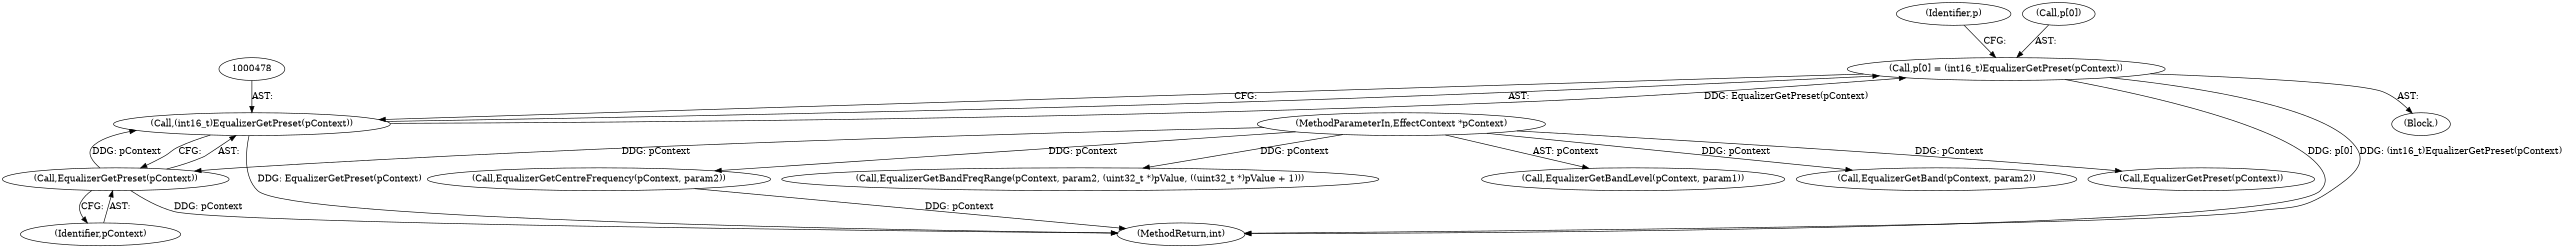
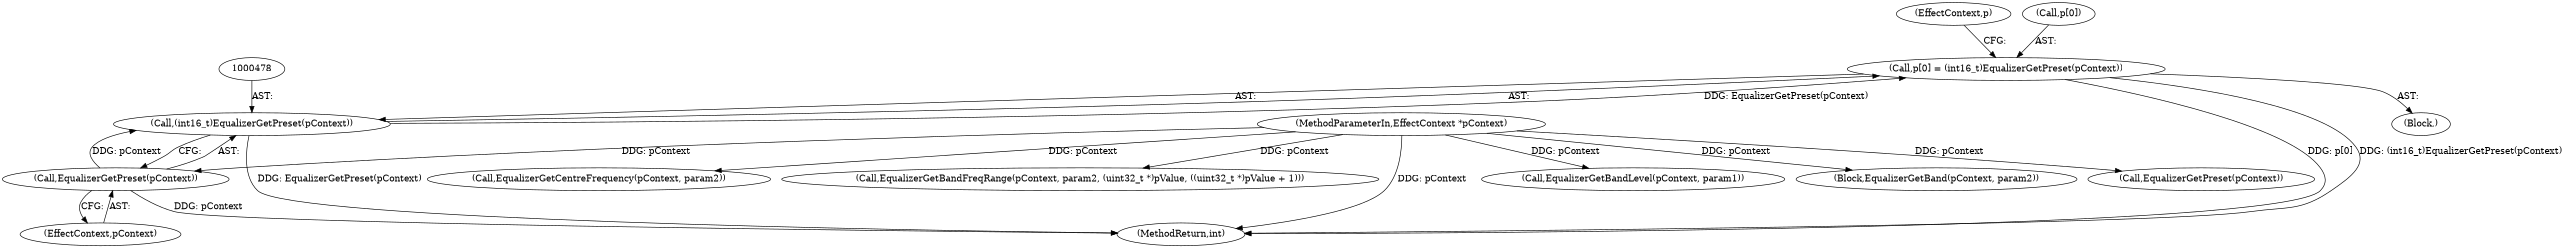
(1954, 14) -> (1954, 14)
(1247, 97) -> (1247, 97)
(1566, 152) -> (1566, 152)
(1937, 179) -> (1937, 179)
(907, 208) -> (1344, 209)
(101, 234) -> (101, 234)
